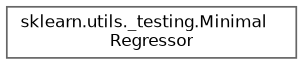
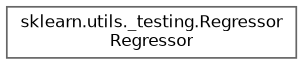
(152, 32) -> (152, 32)
